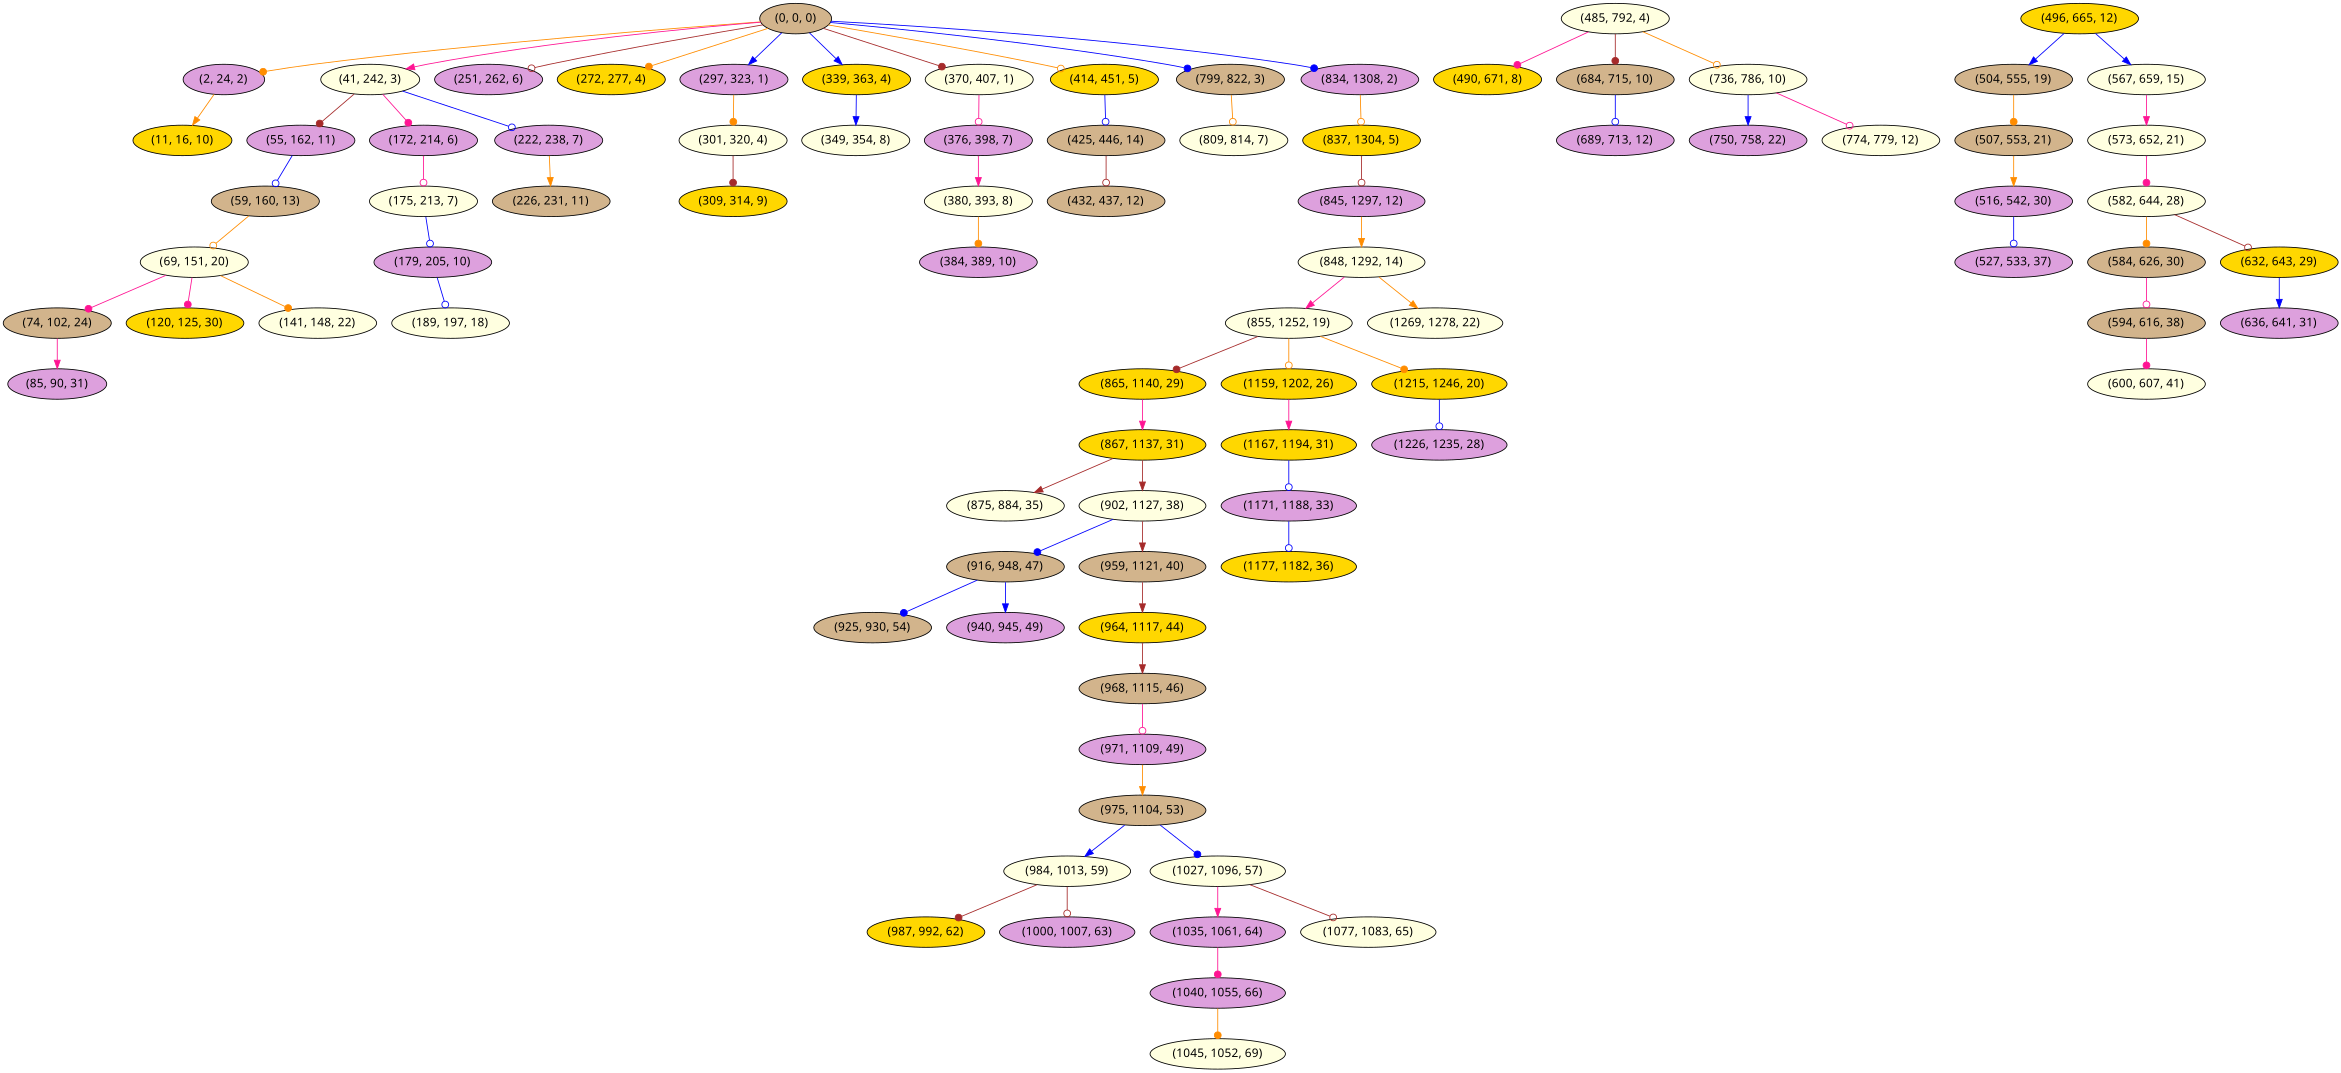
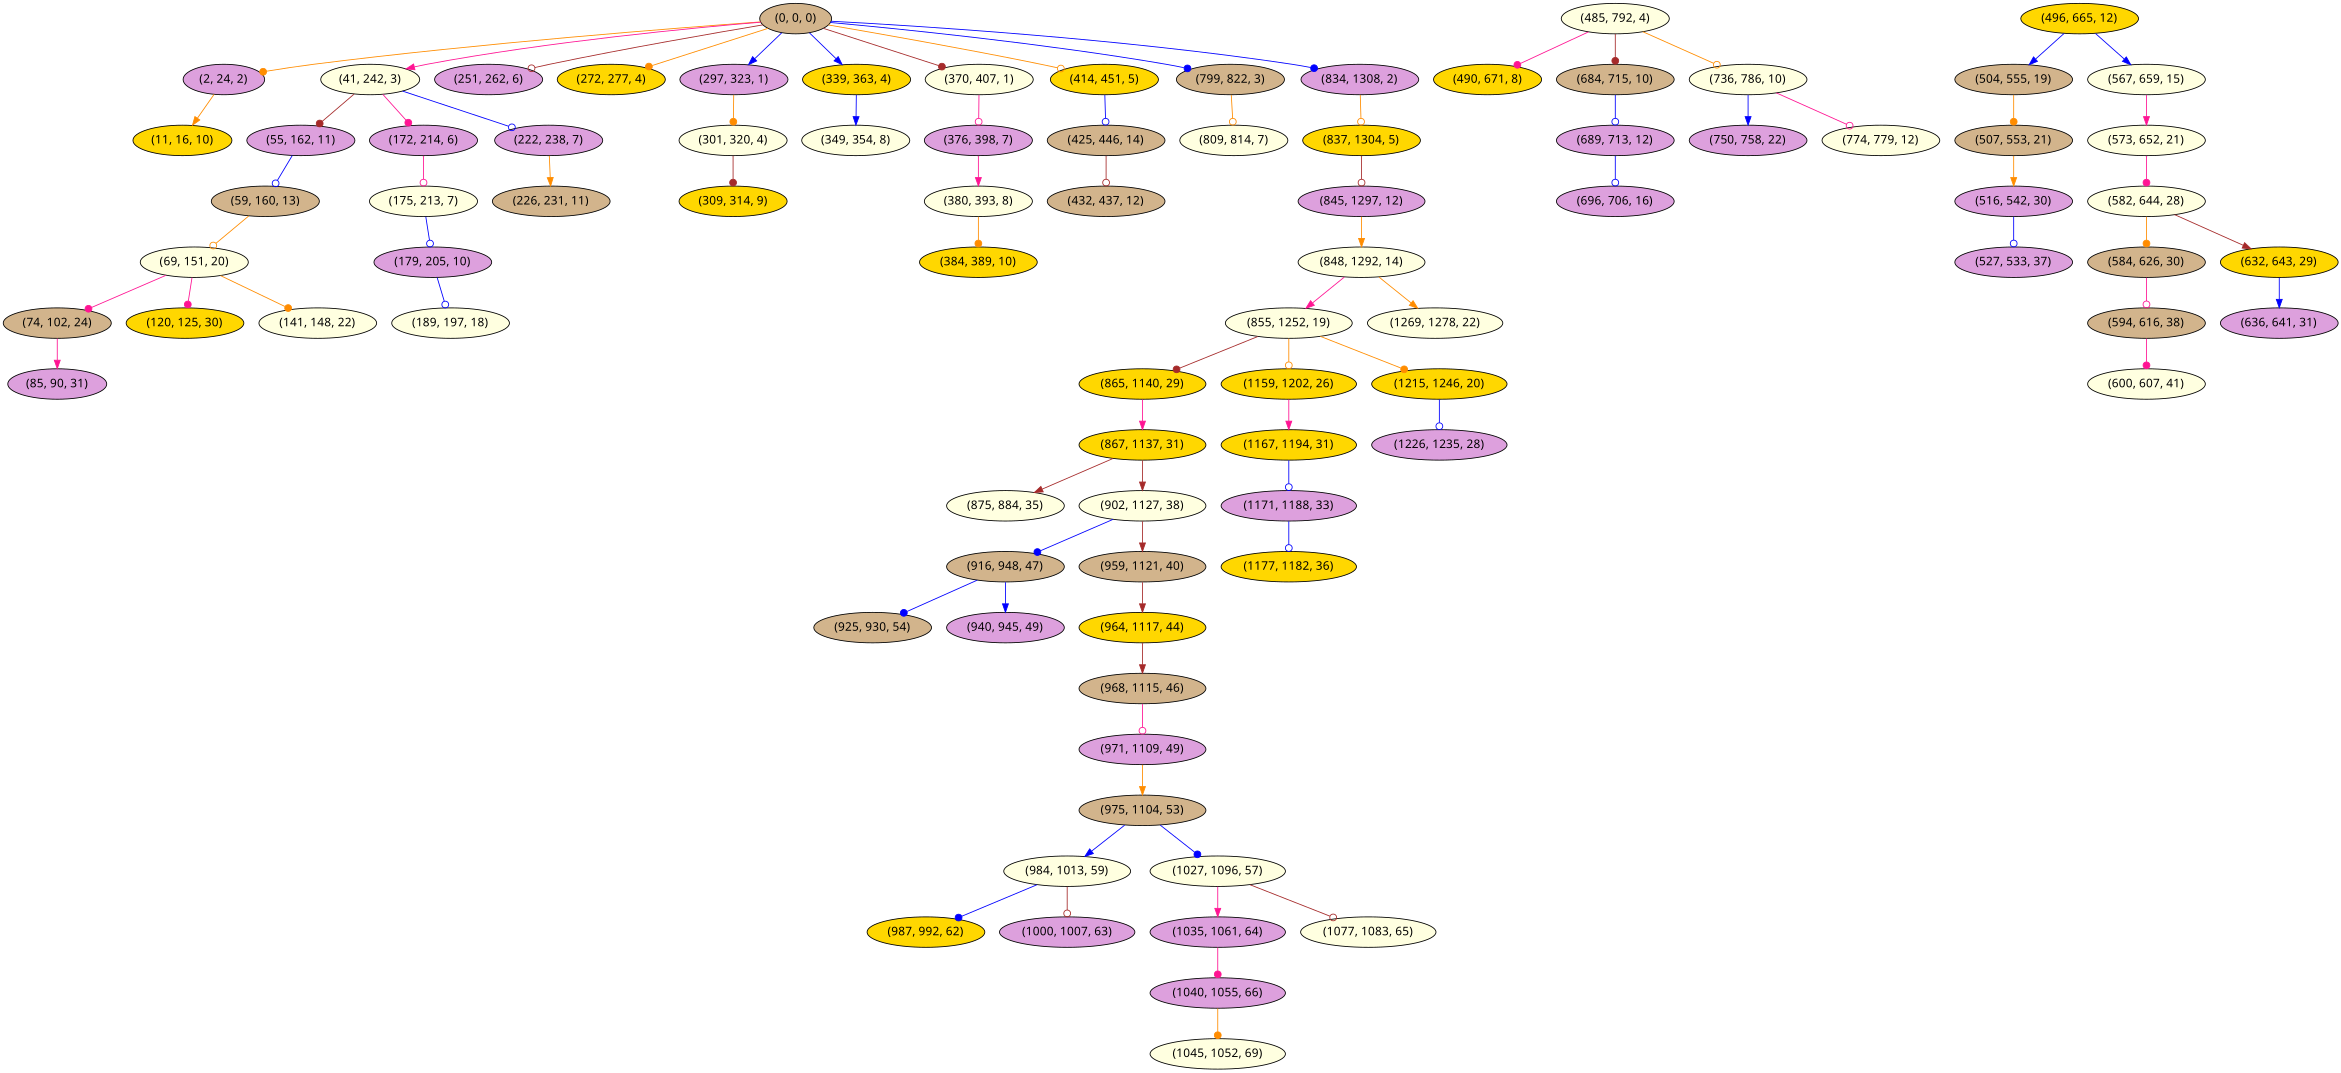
none -> (1615, 201)
(2210, 230) -> (2210, 230)
(978, 262) -> (978, 262)
(999, 900) -> (999, 900)
